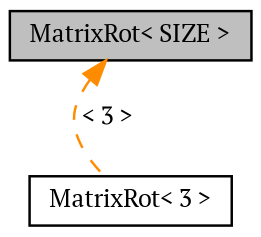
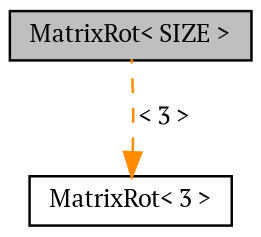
(76, 131) -> (133, 106)
